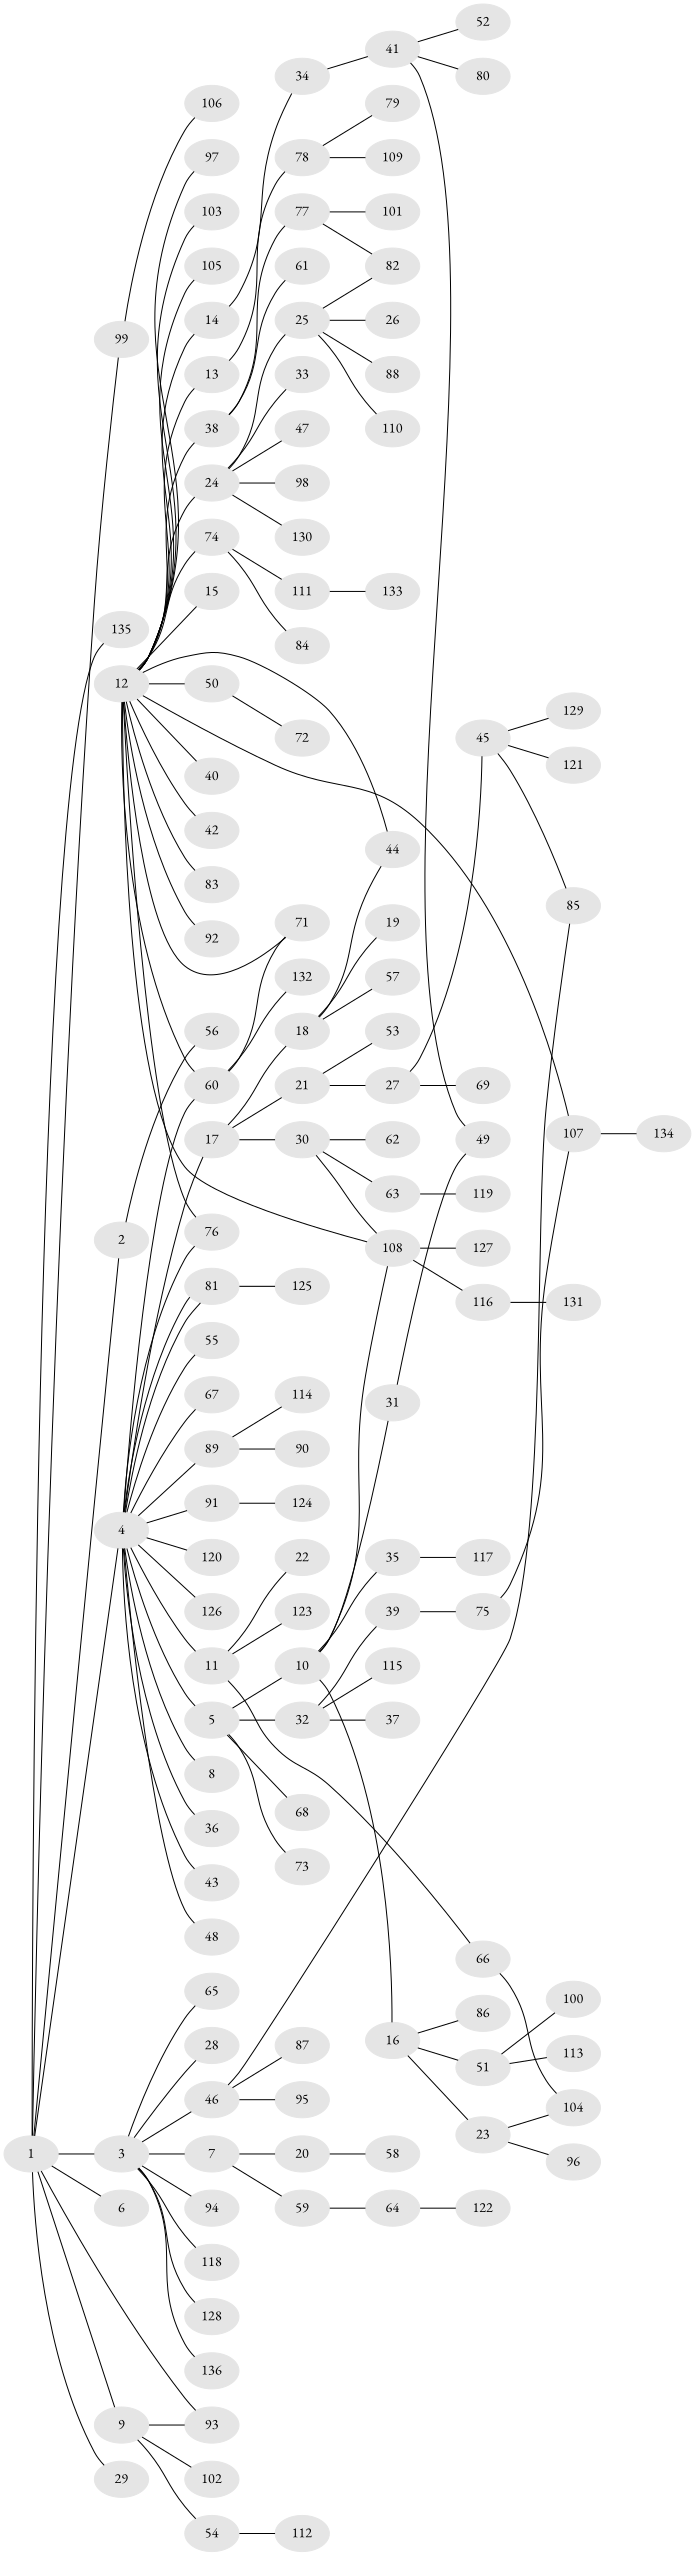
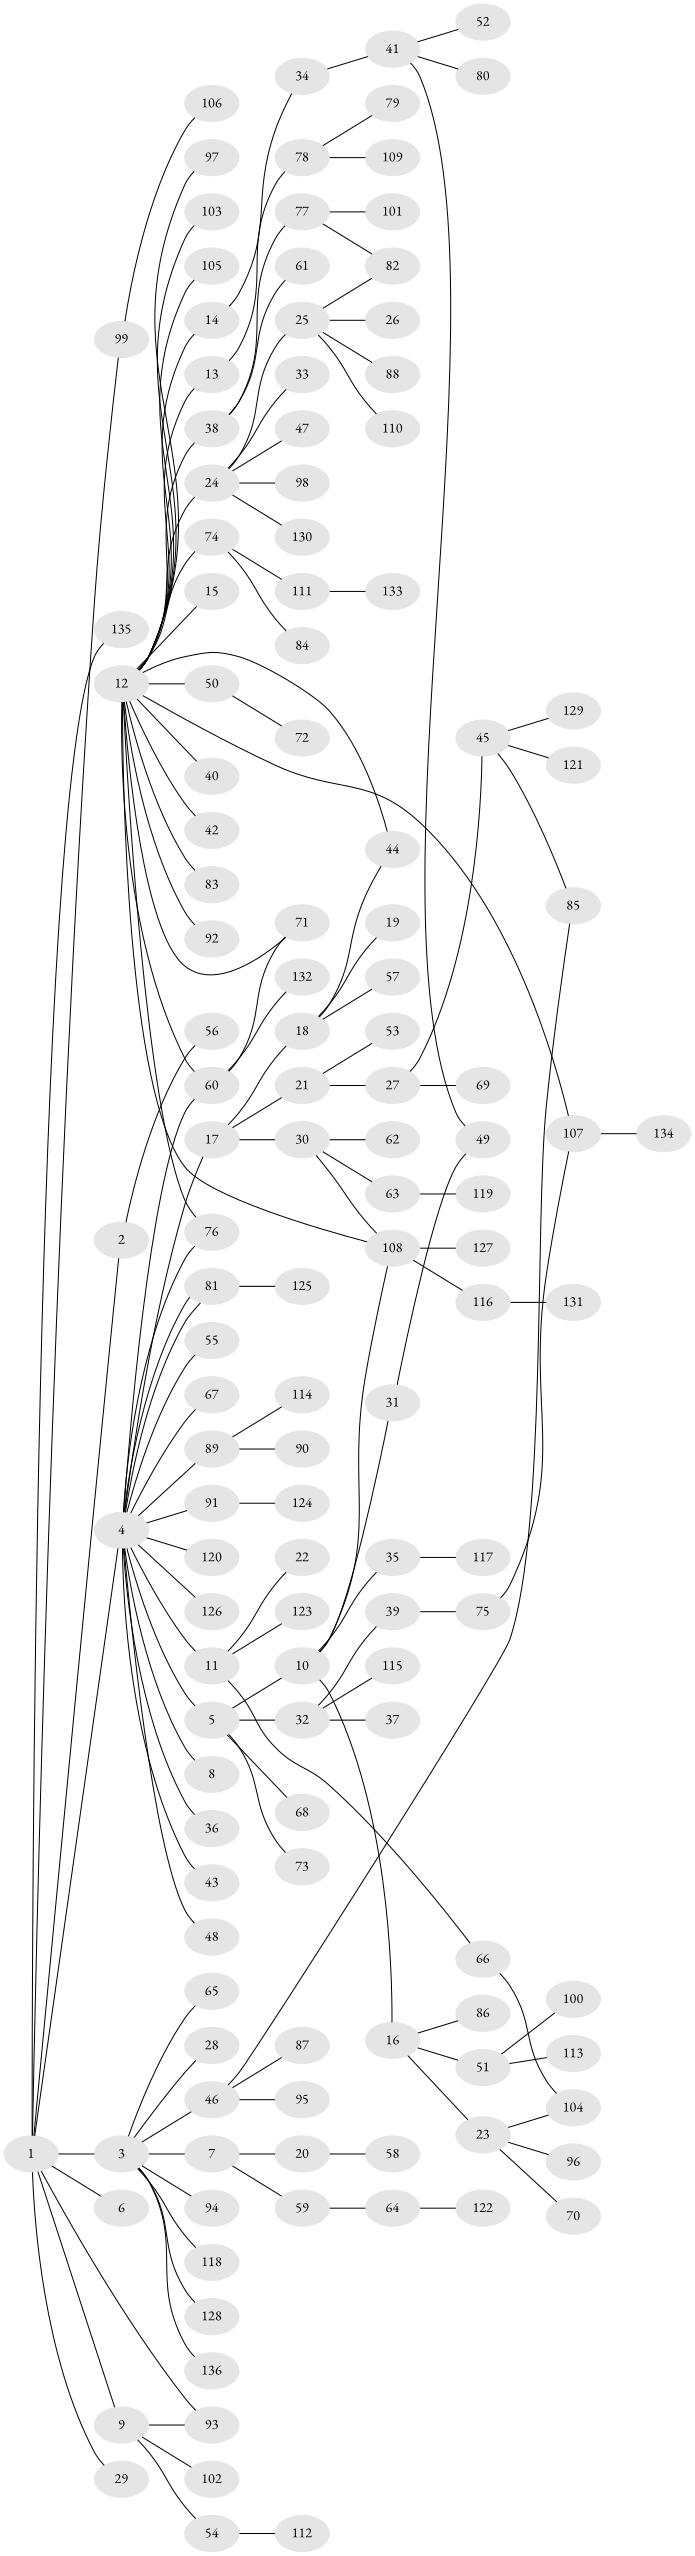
none -> (573, 2216)
